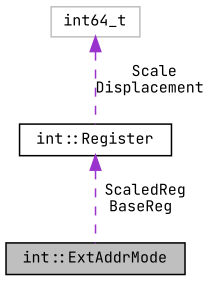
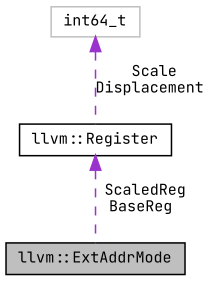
(96, 140) -> (96, 140)
(96, 259) -> (96, 259)
